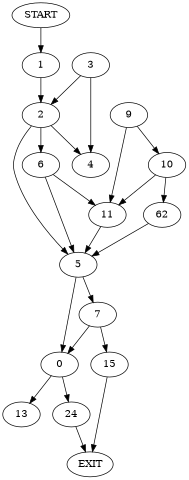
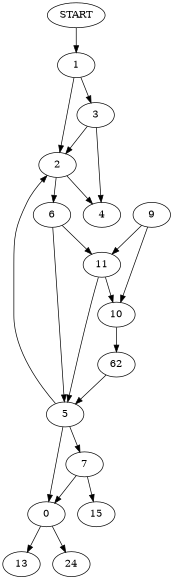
none -> (85, 87)
(140, 188) -> (108, 286)
(22, 191) -> (14, 294)
(90, 464) -> none
